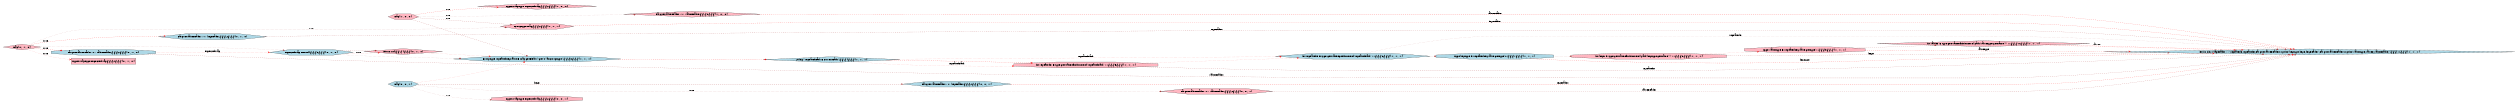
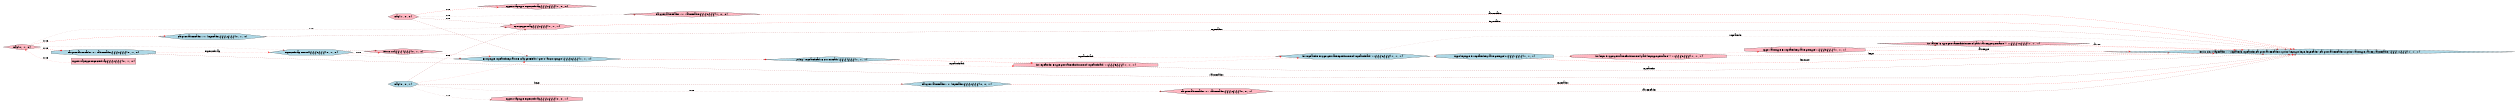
none -> (464, 50)
(48, 56) -> (48, 60)
